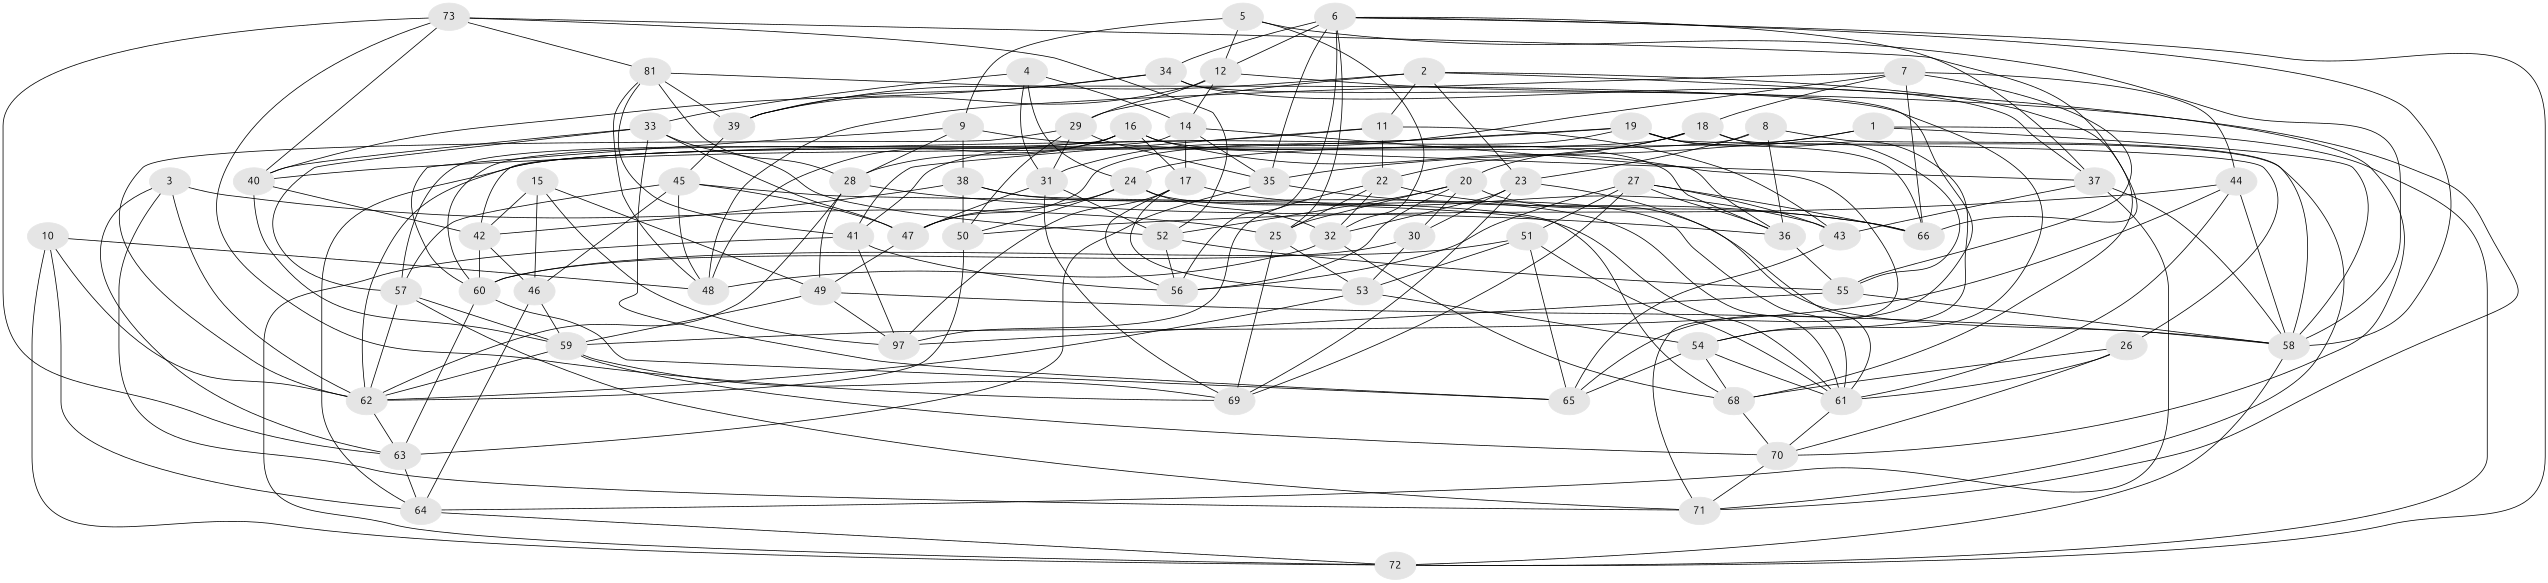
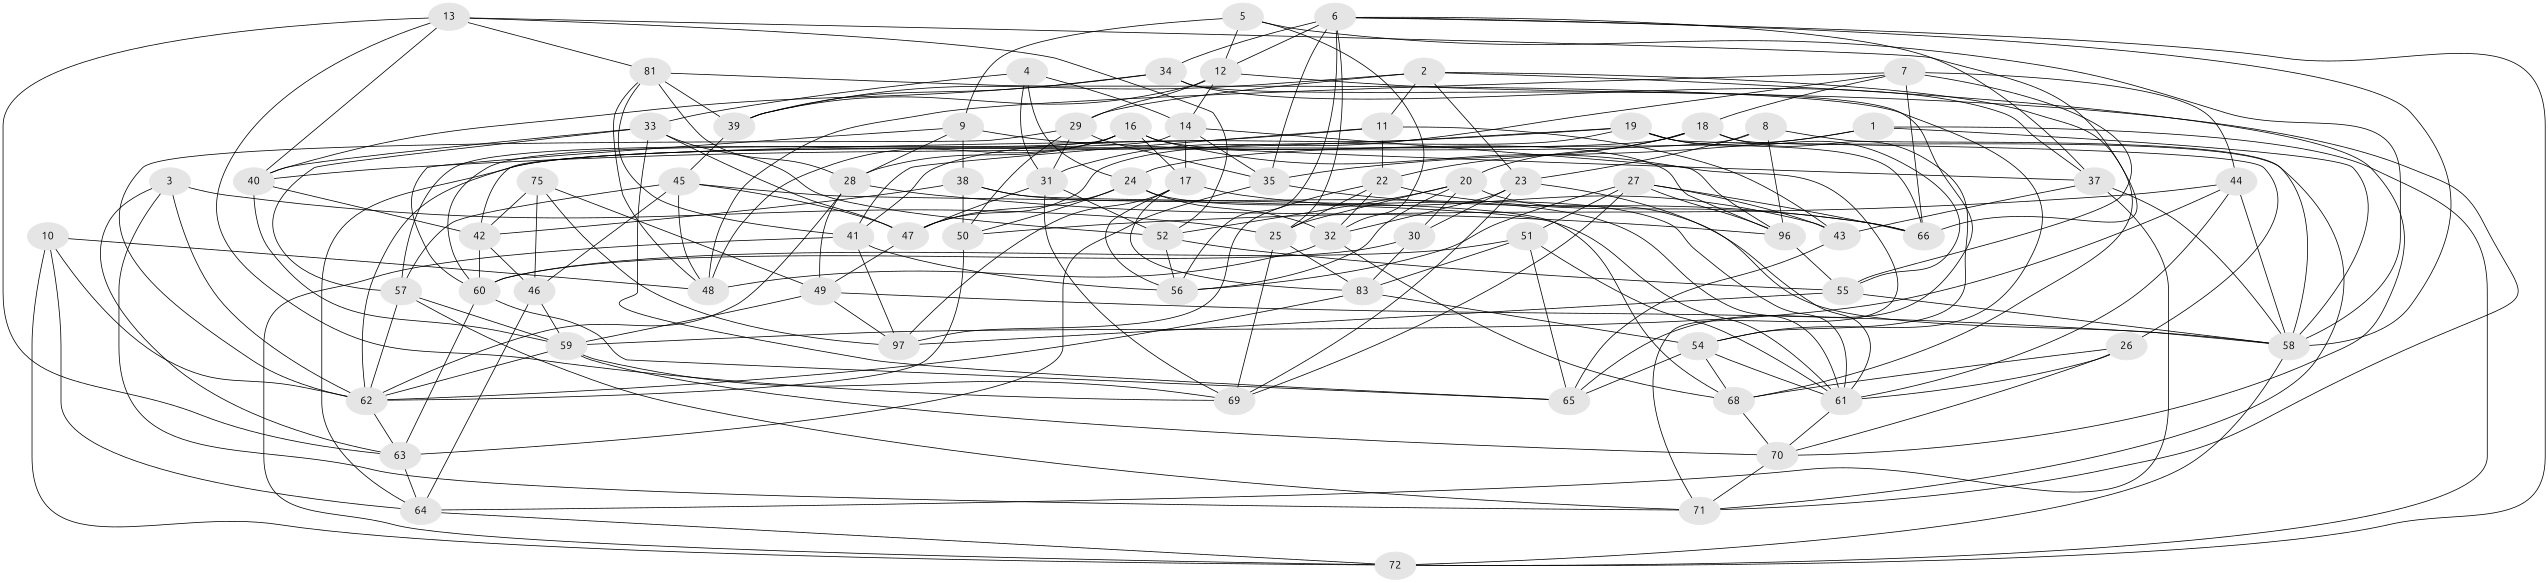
(449, 17) -> (449, 17)
(538, 181) -> (538, 181)
(1785, 236) -> (1785, 236)
(1363, 291) -> (1363, 291)
